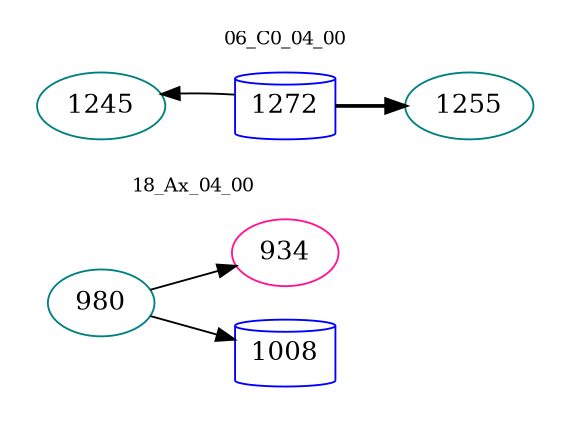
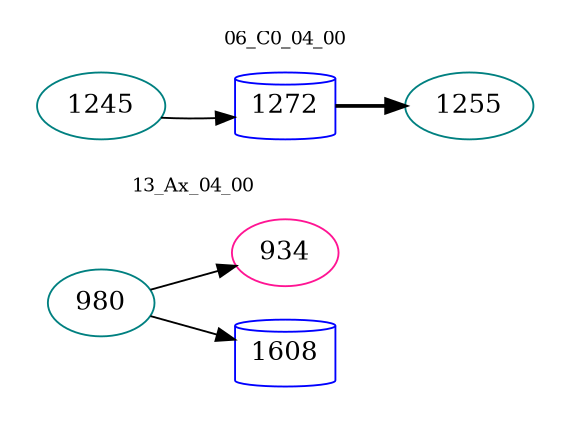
(207, 94) -> (188, 118)
(193, 187) -> (193, 187)
(285, 353) -> (285, 353)
